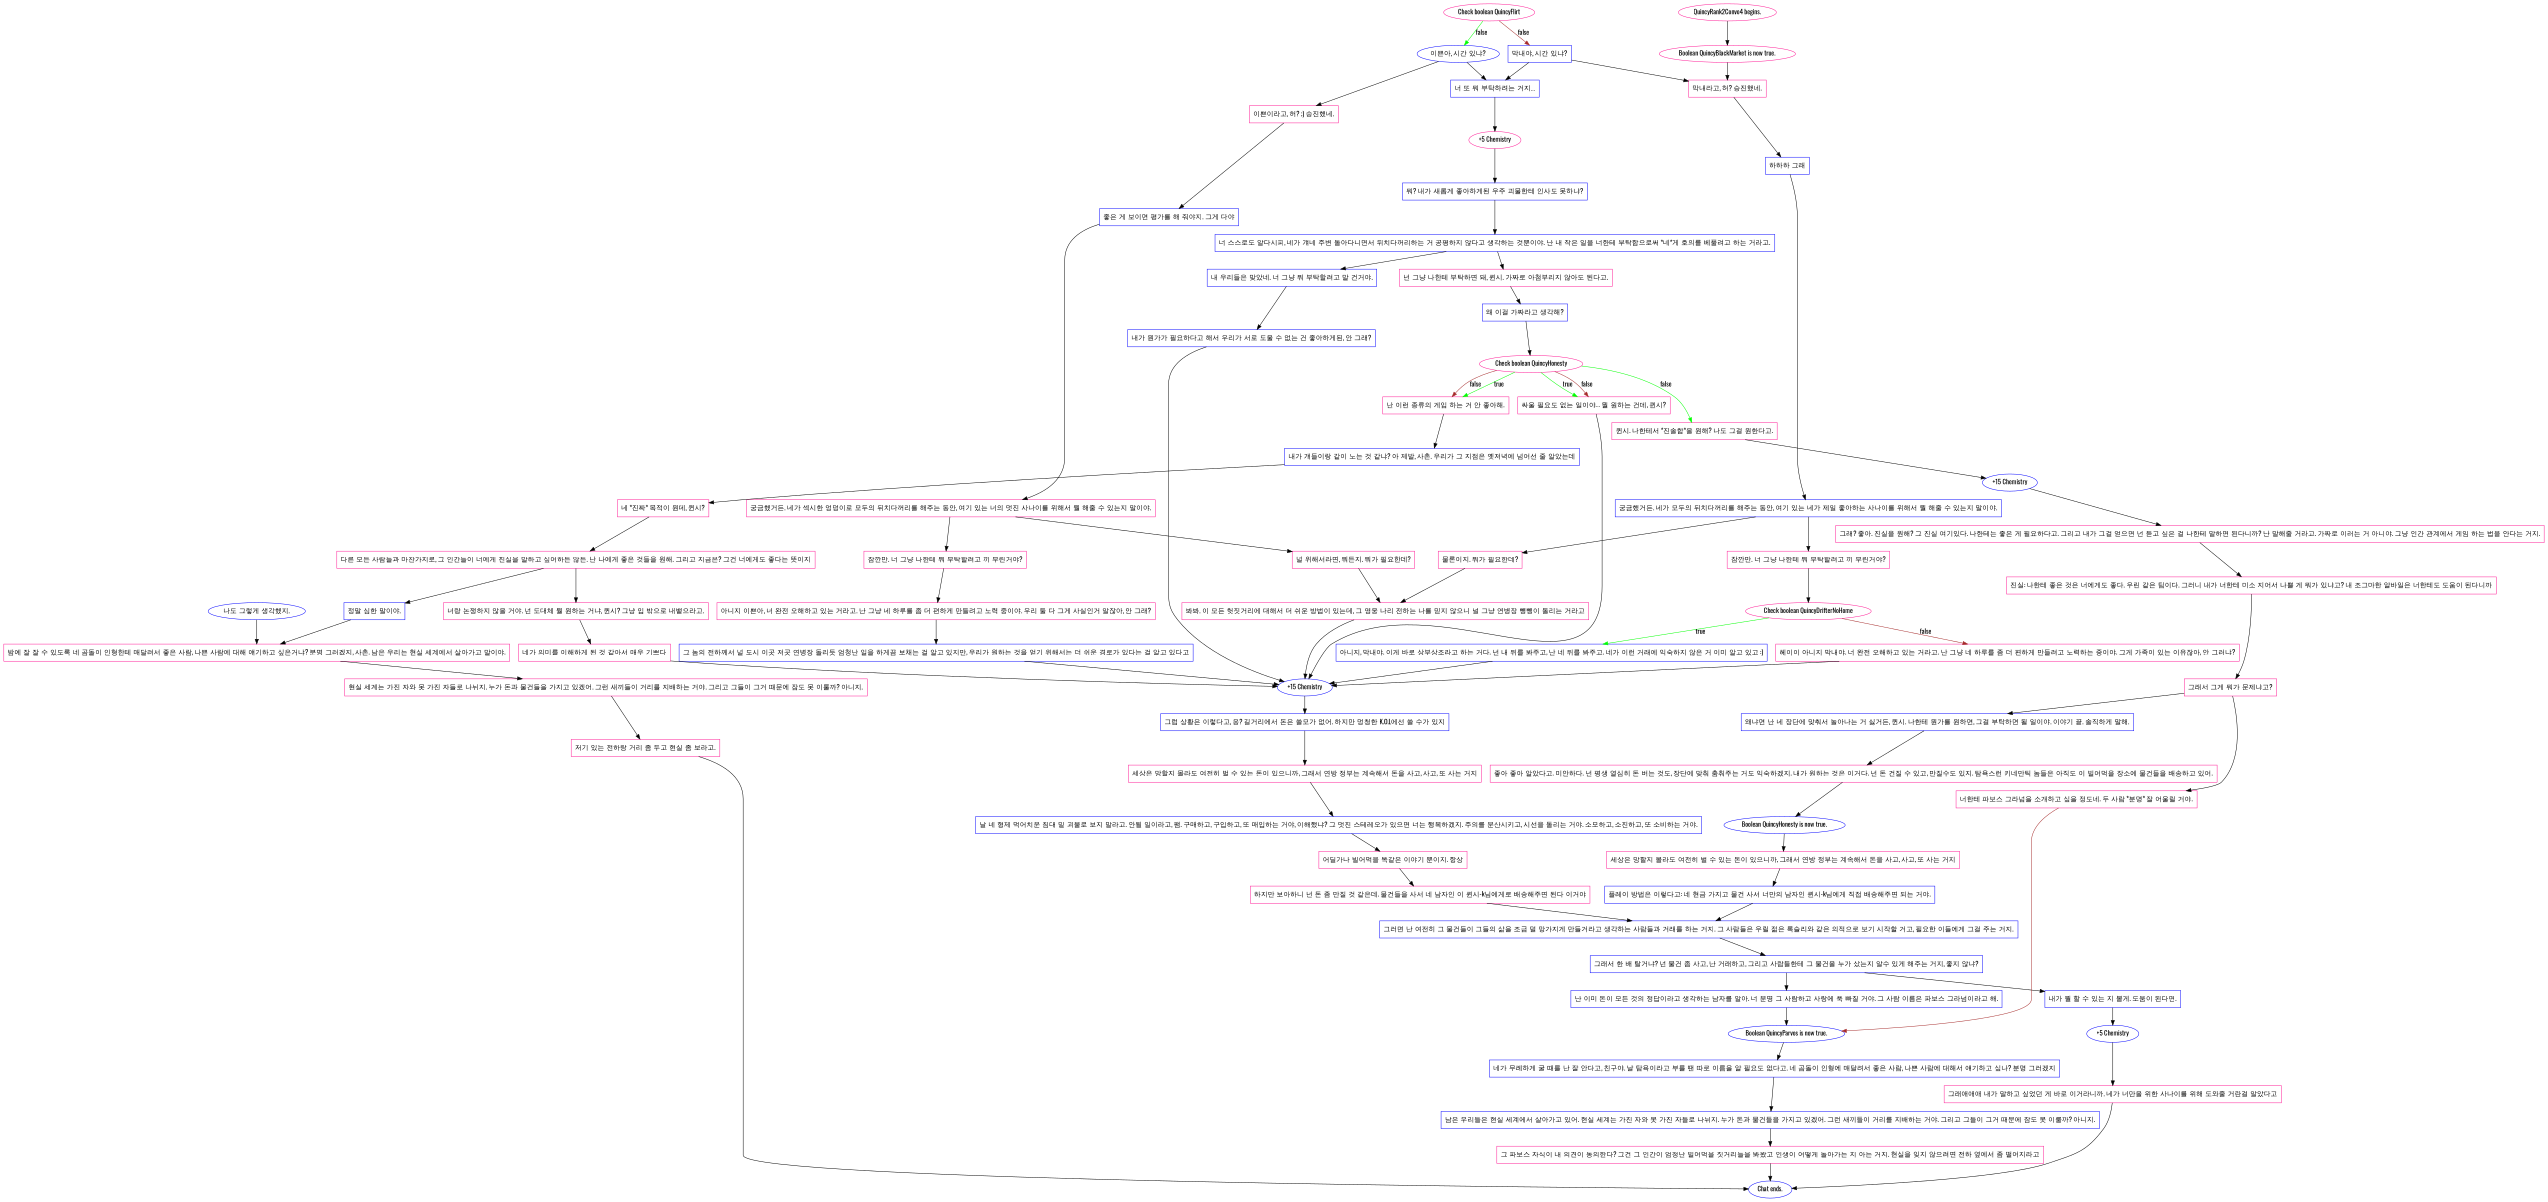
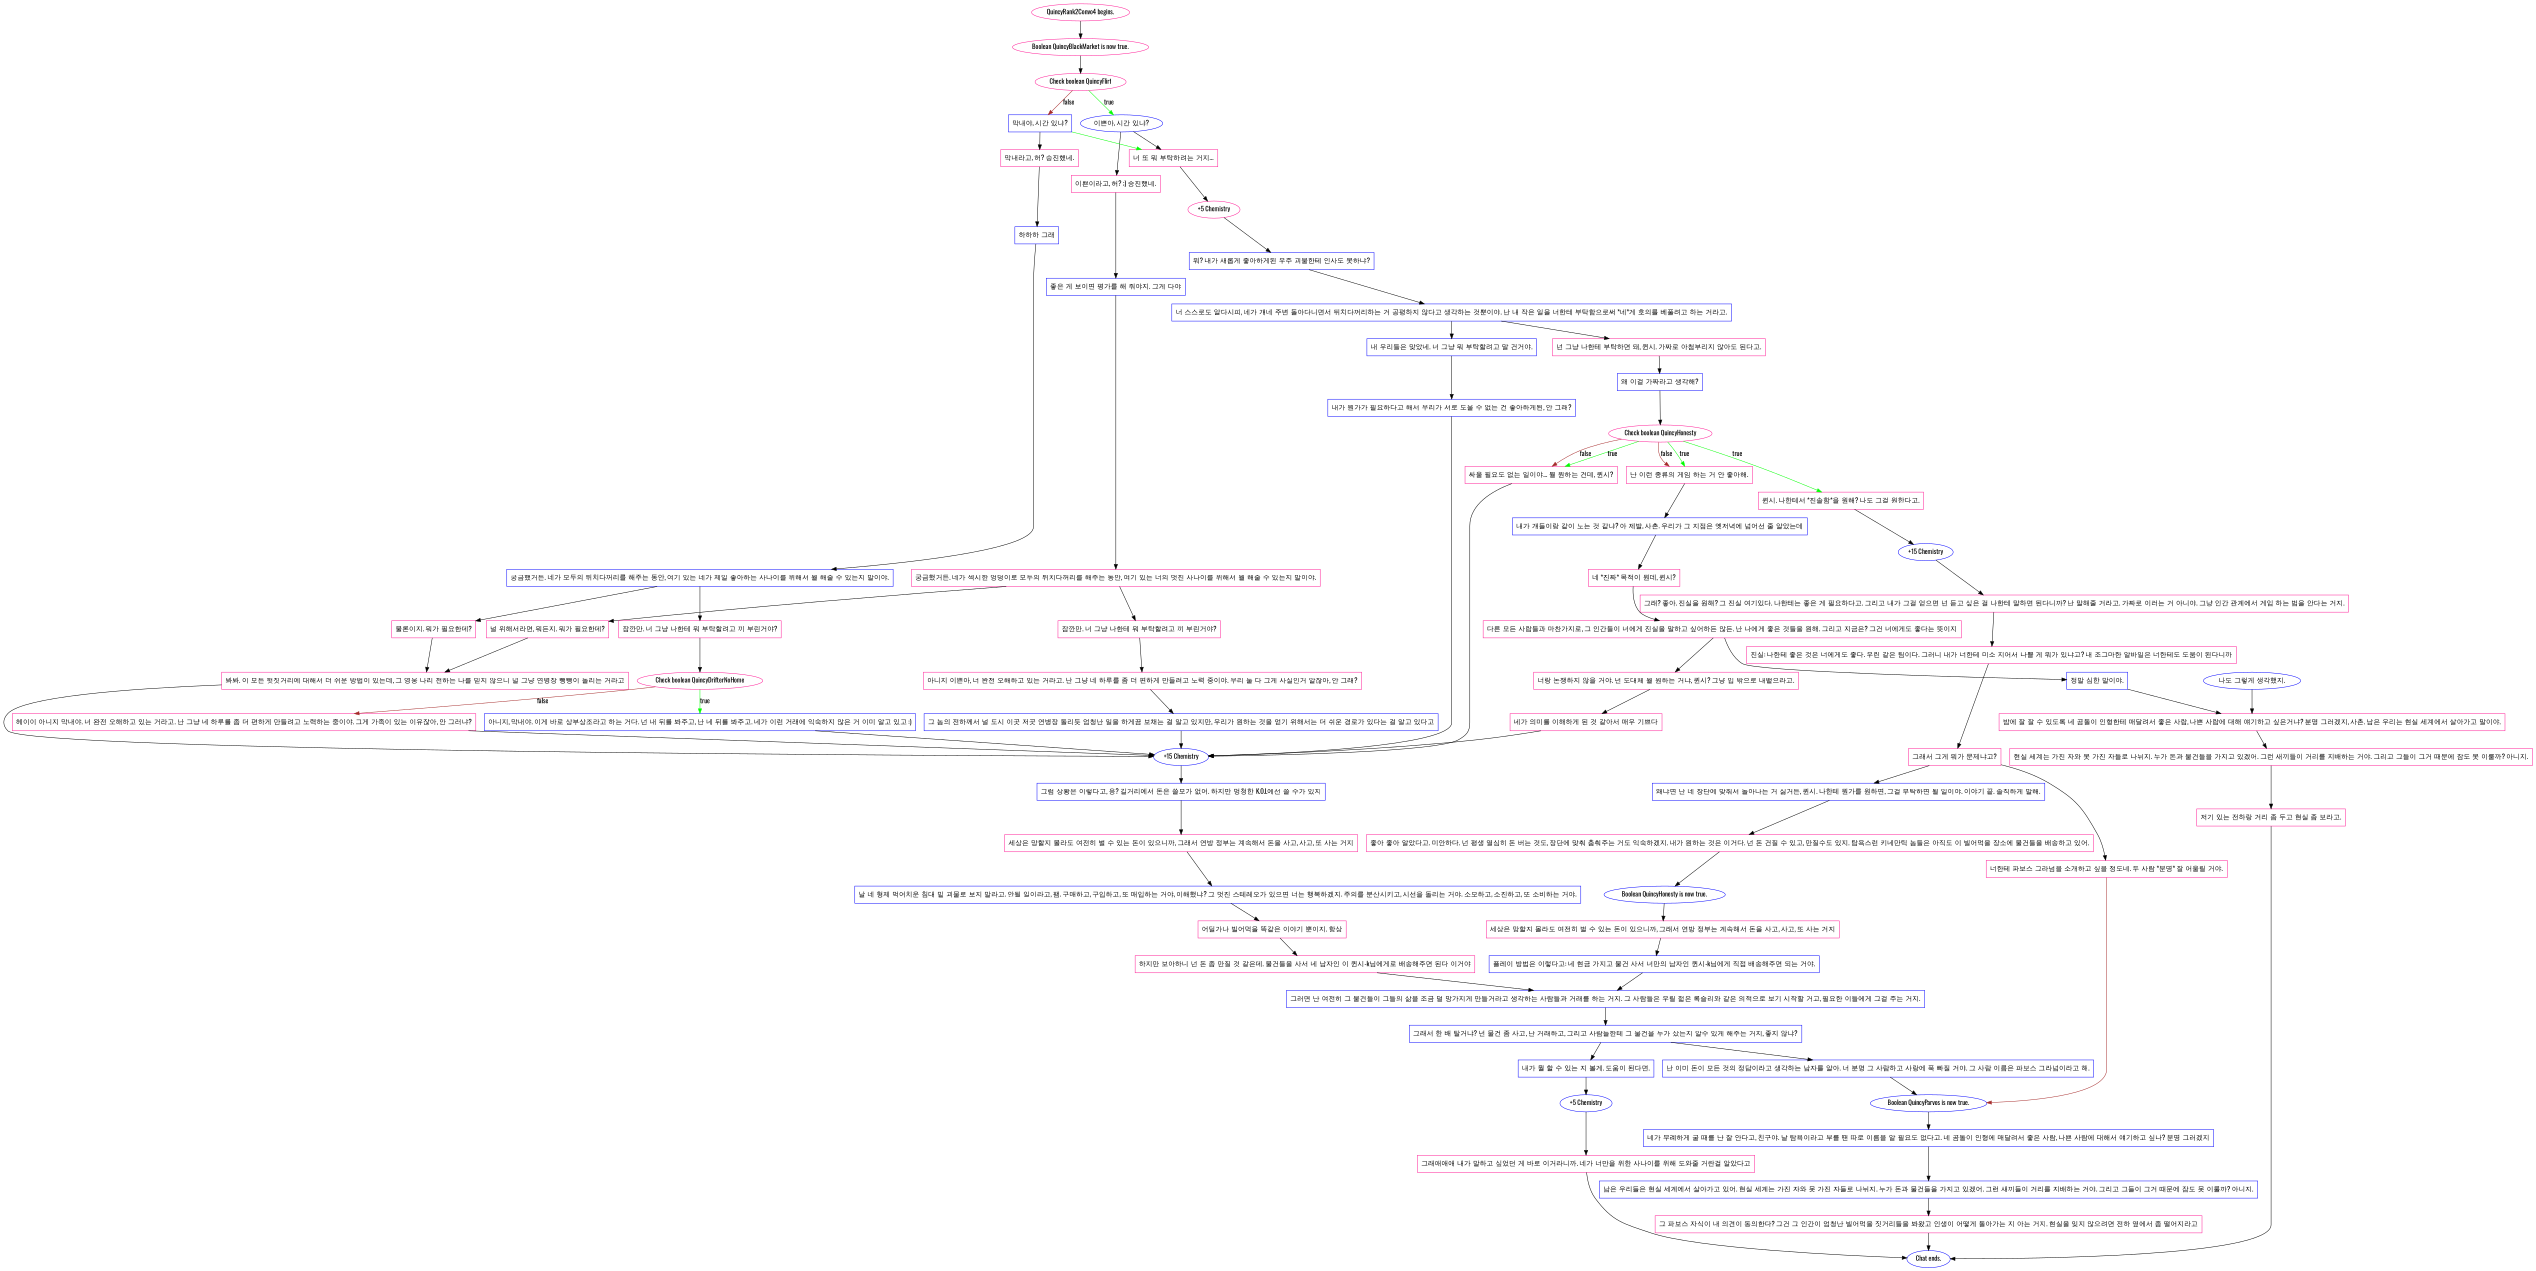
(1482, 33) -> (1109, 103)
(1727, 69) -> (1081, 62)
(1519, 70) -> (1104, 140)
(1495, 89) -> (1173, 158)
(1666, 385) -> (1738, 454)
